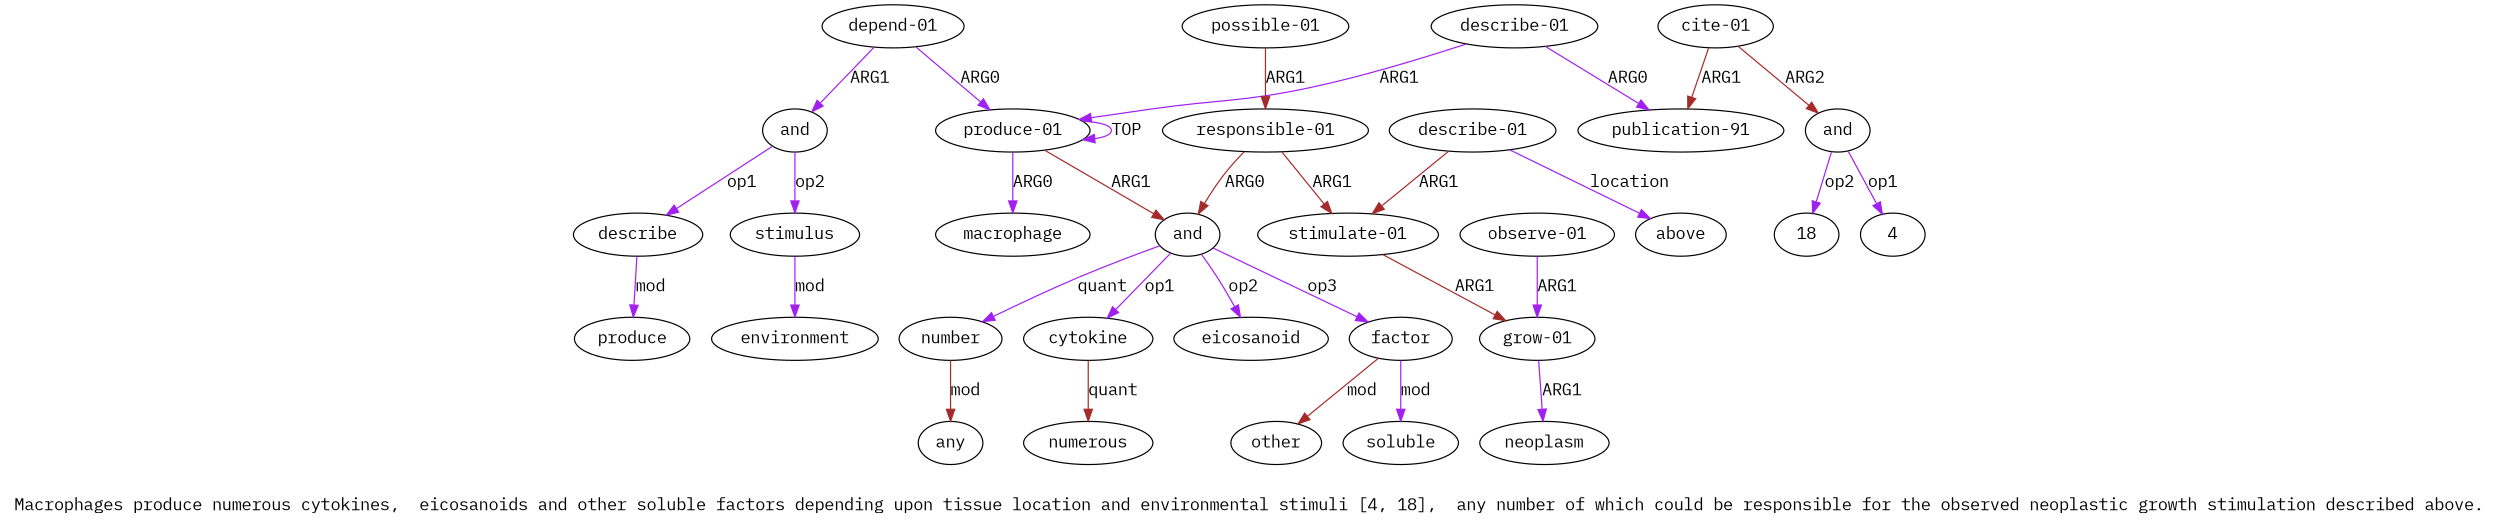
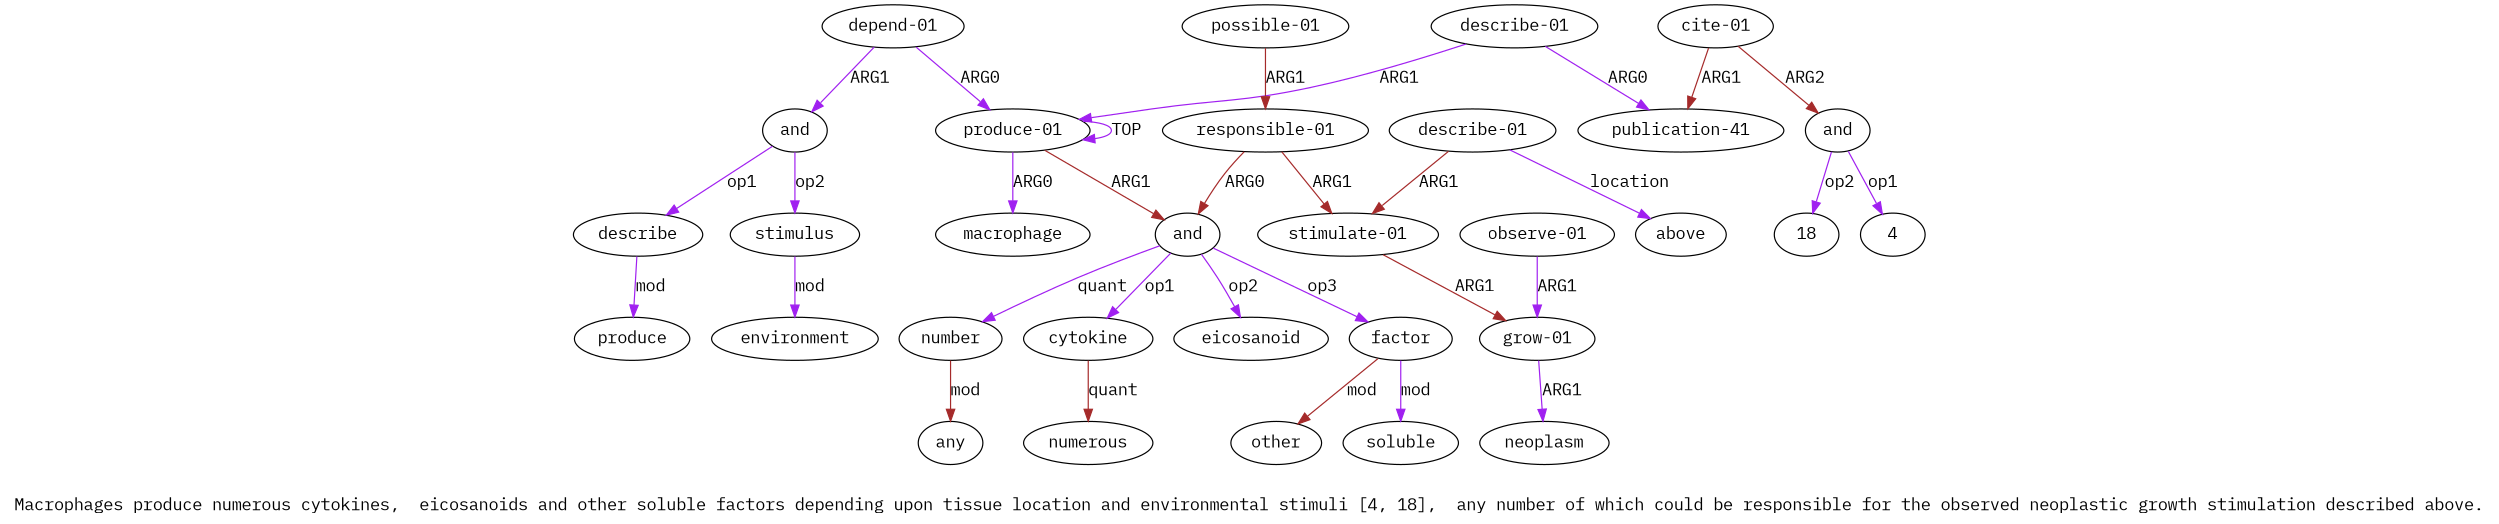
(1681, 130) -> (1681, 130)
